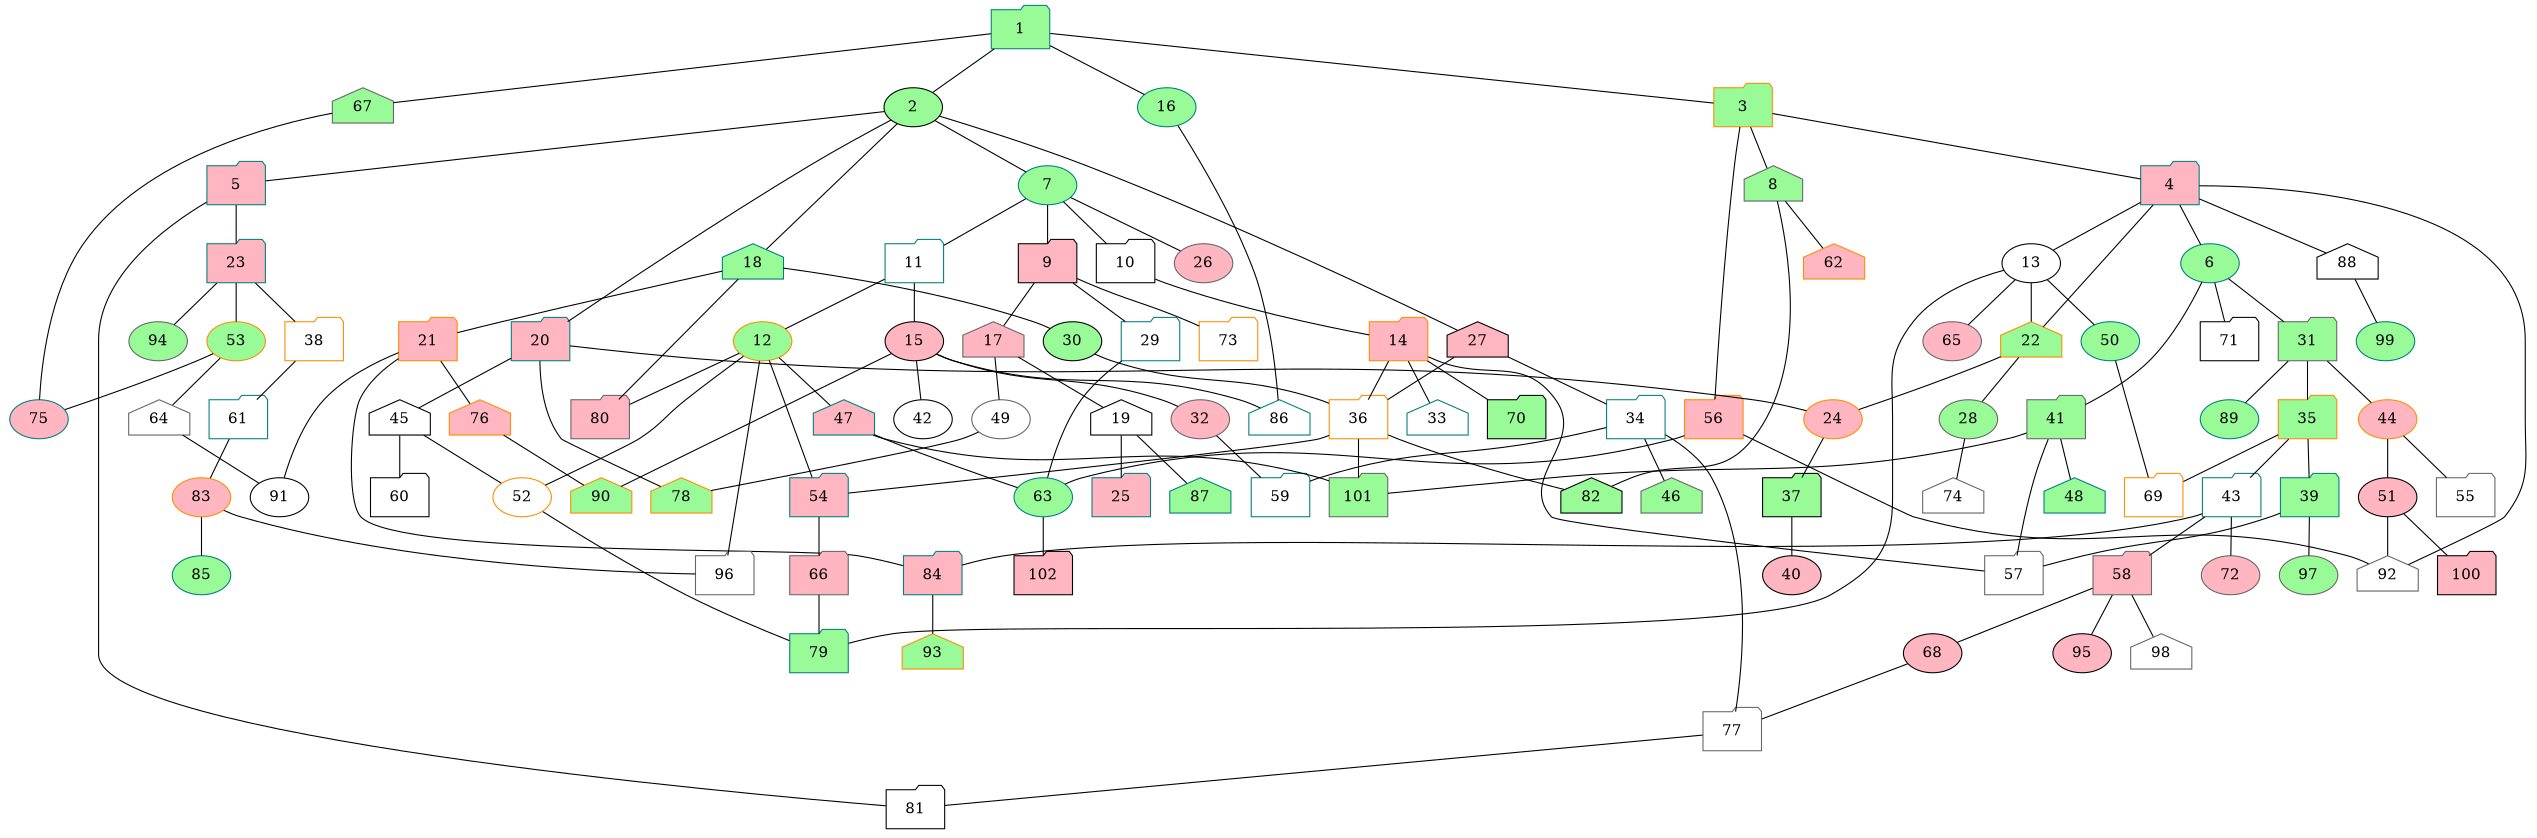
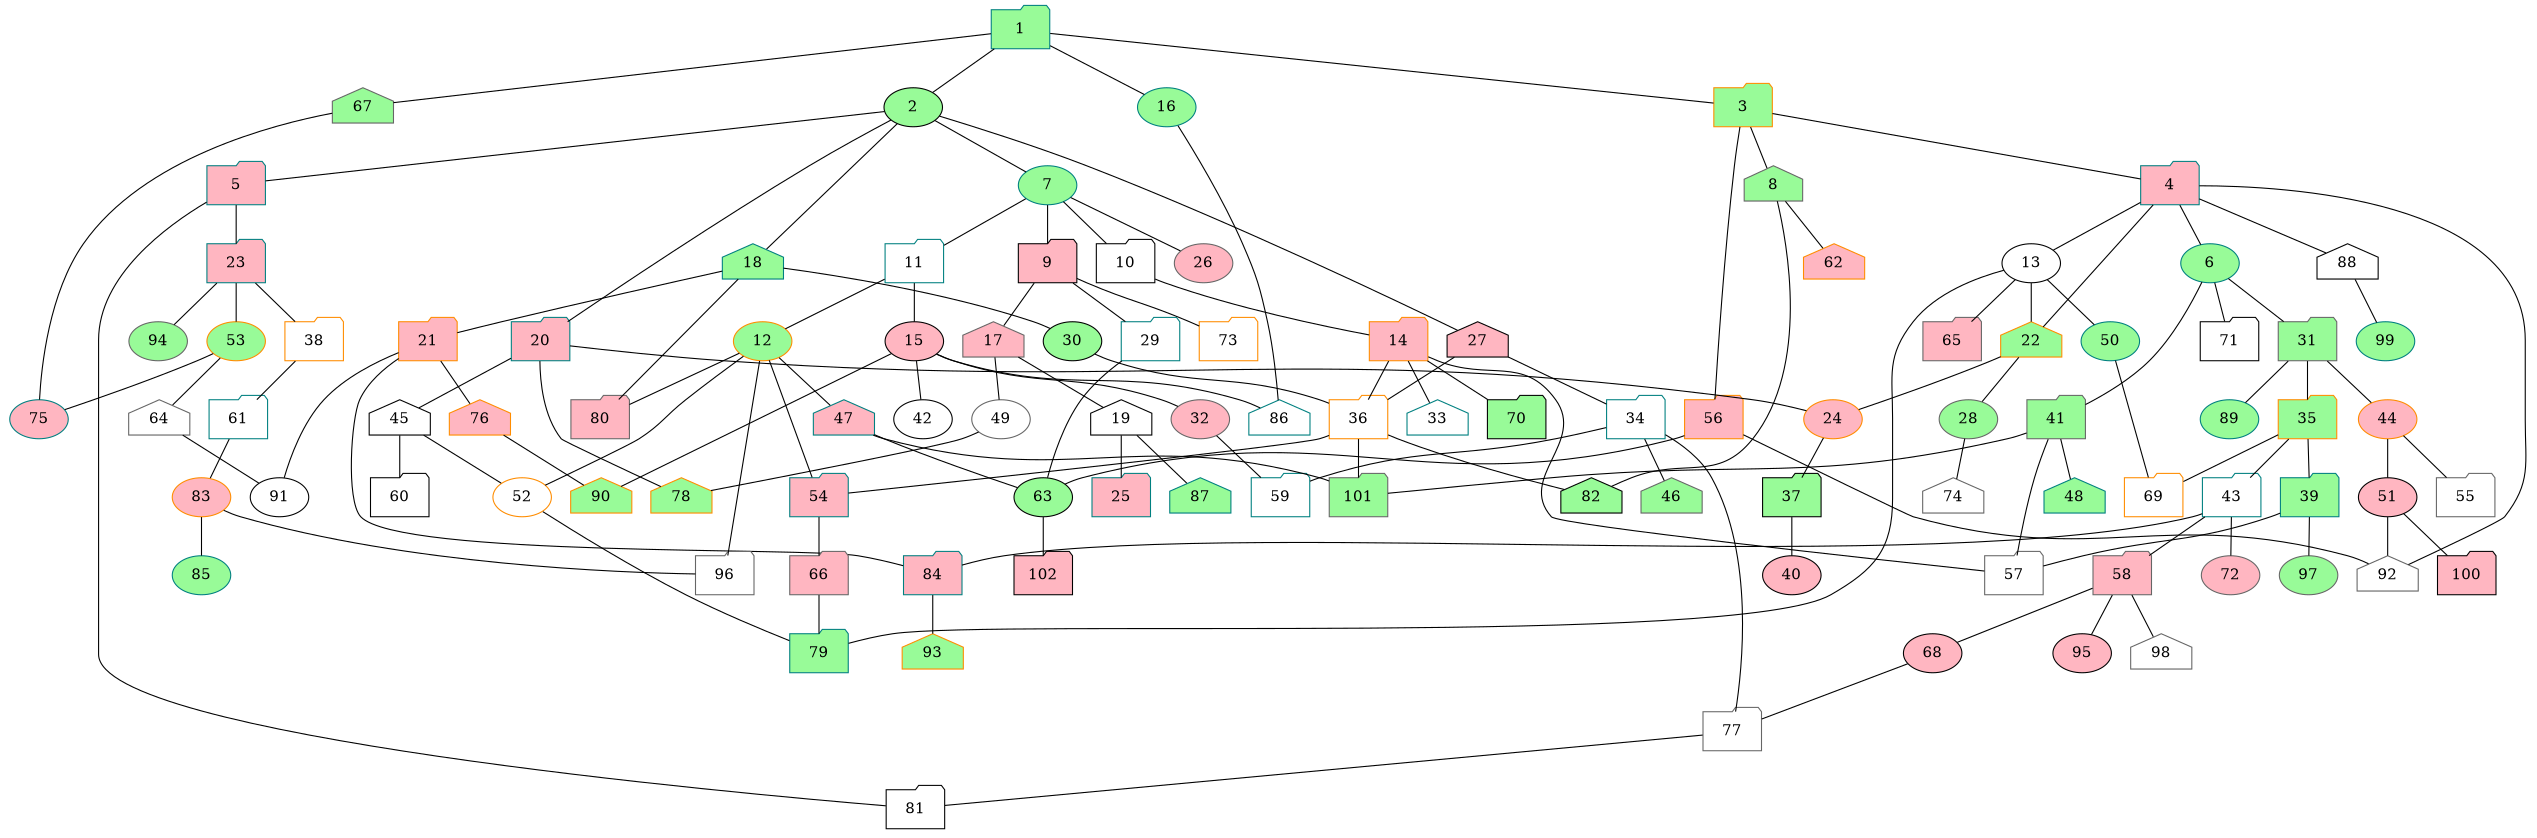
(1952, 341) -> (1952, 341)
(1043, 497) -> (1043, 497)
